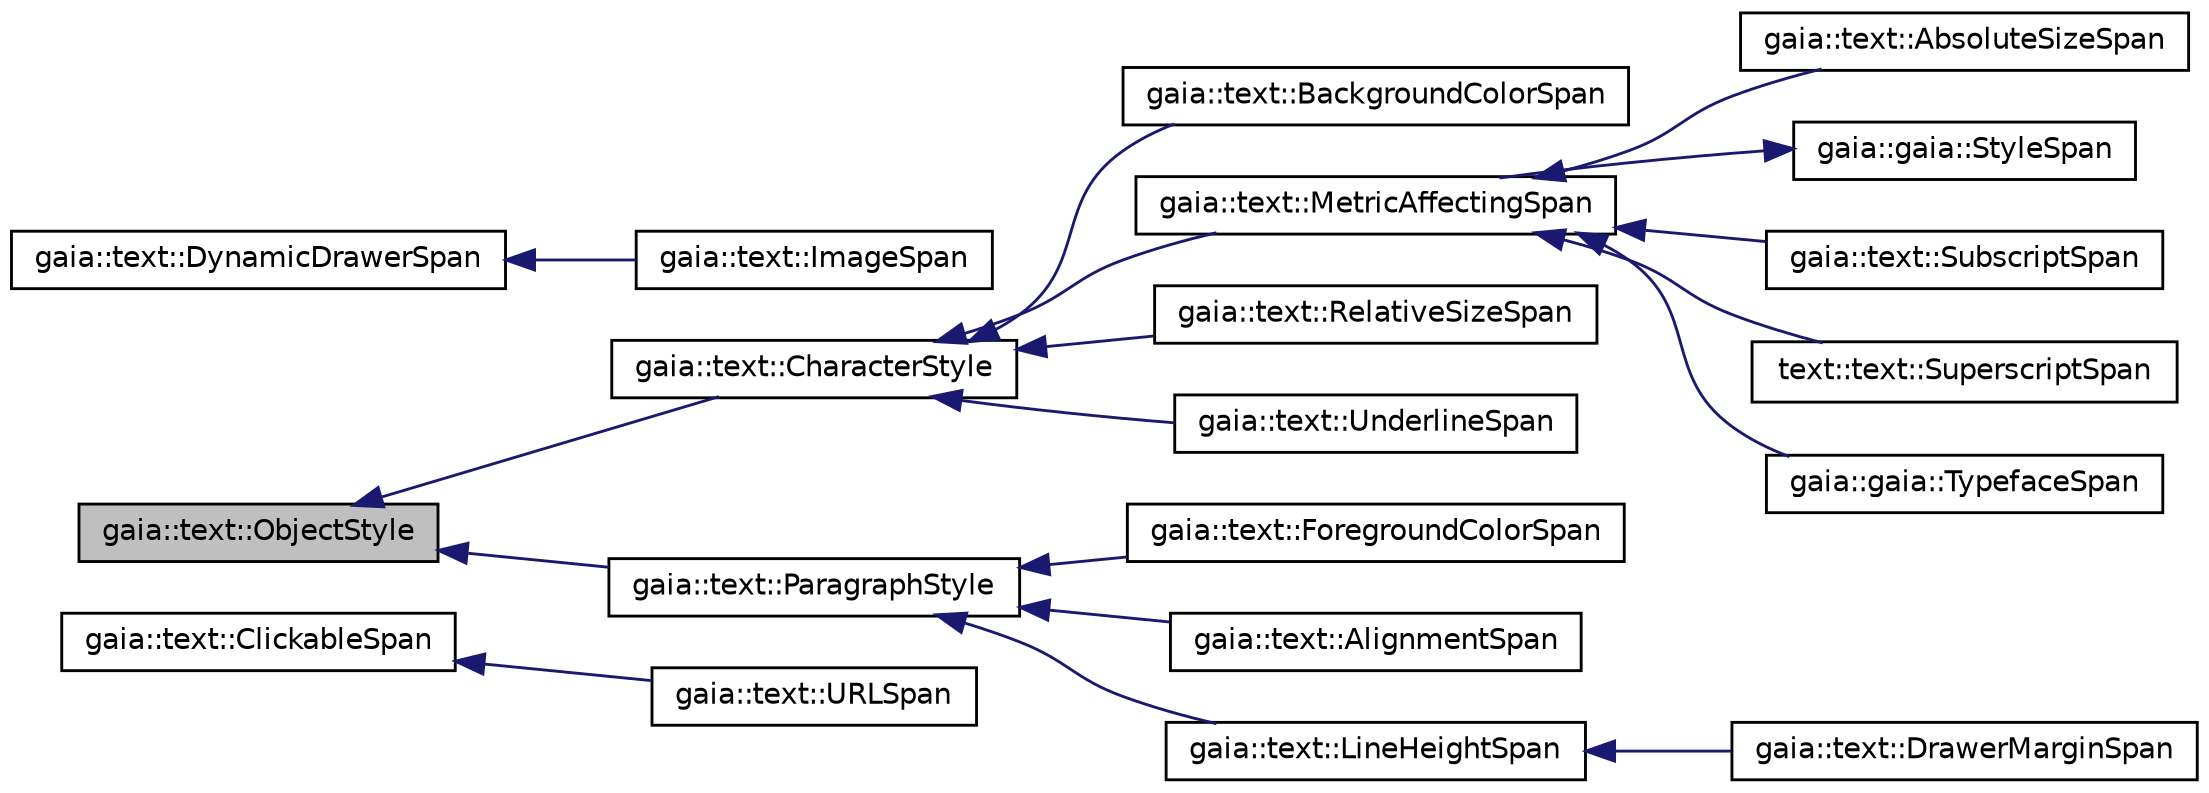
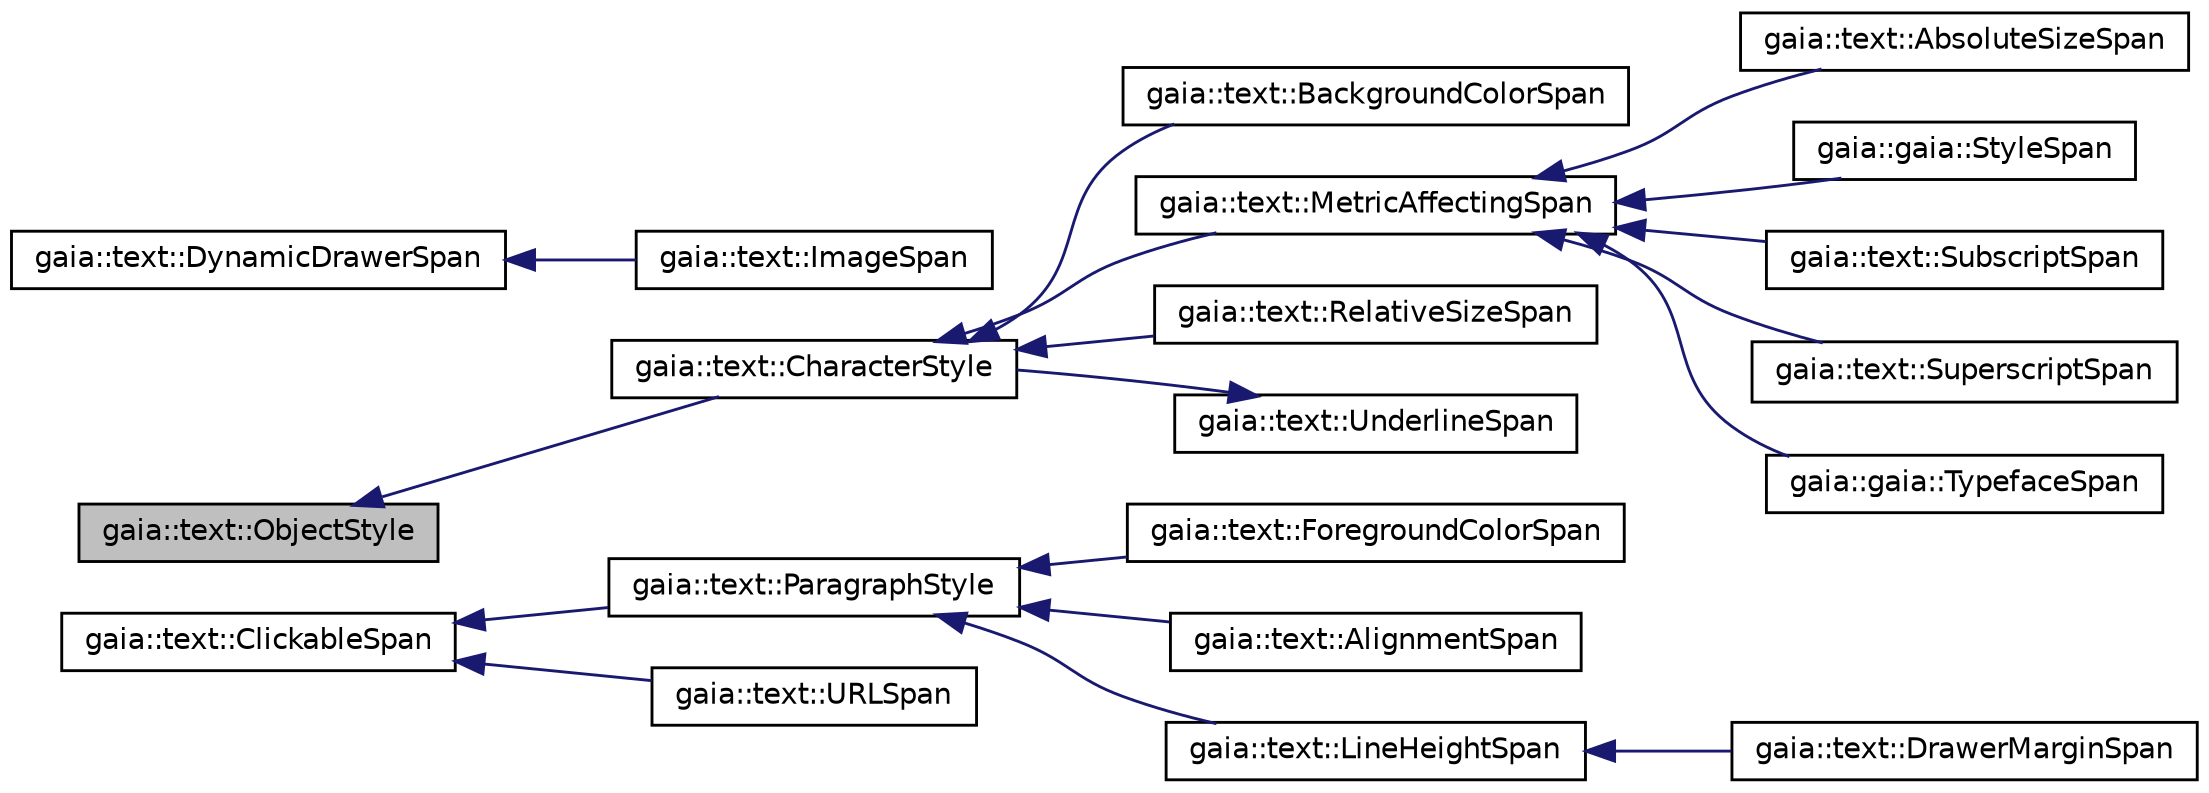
(1652, 161) -> (1743, 190)
(1965, 372) -> (1965, 372)
(1068, 413) -> (1123, 380)
(539, 560) -> (546, 614)
